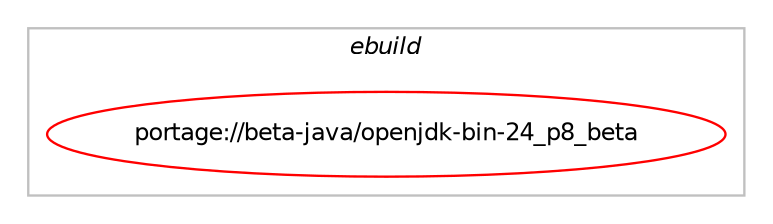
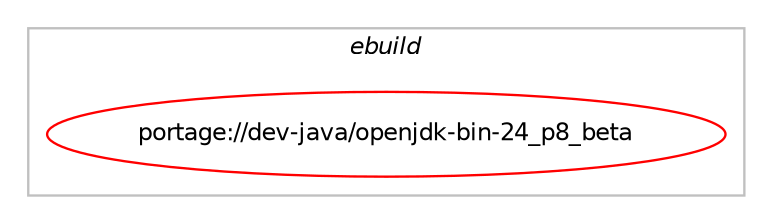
(386, 134) -> (386, 134)
